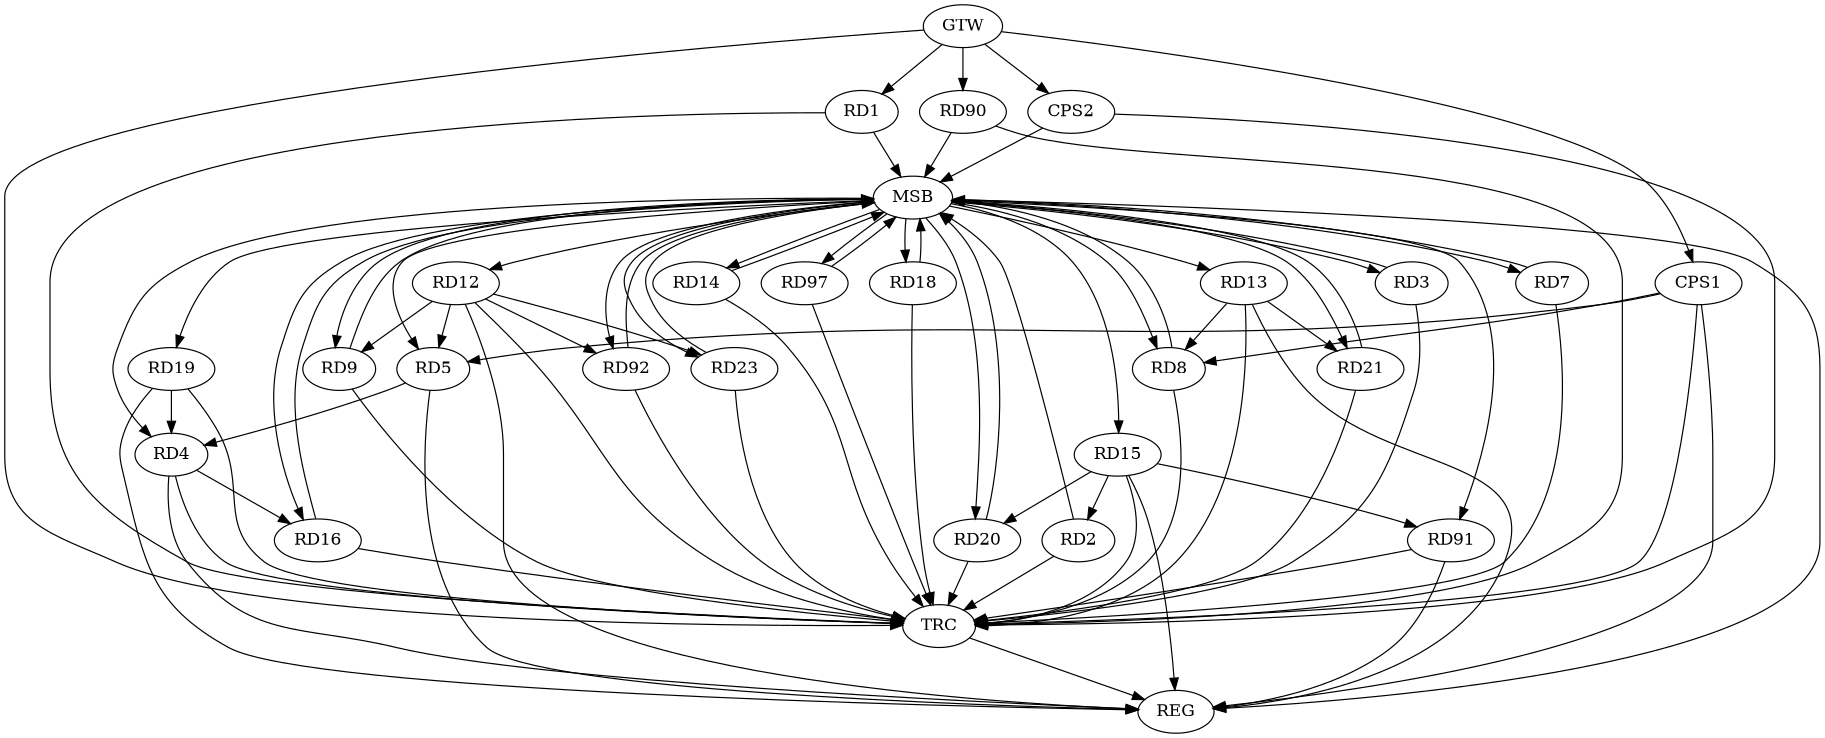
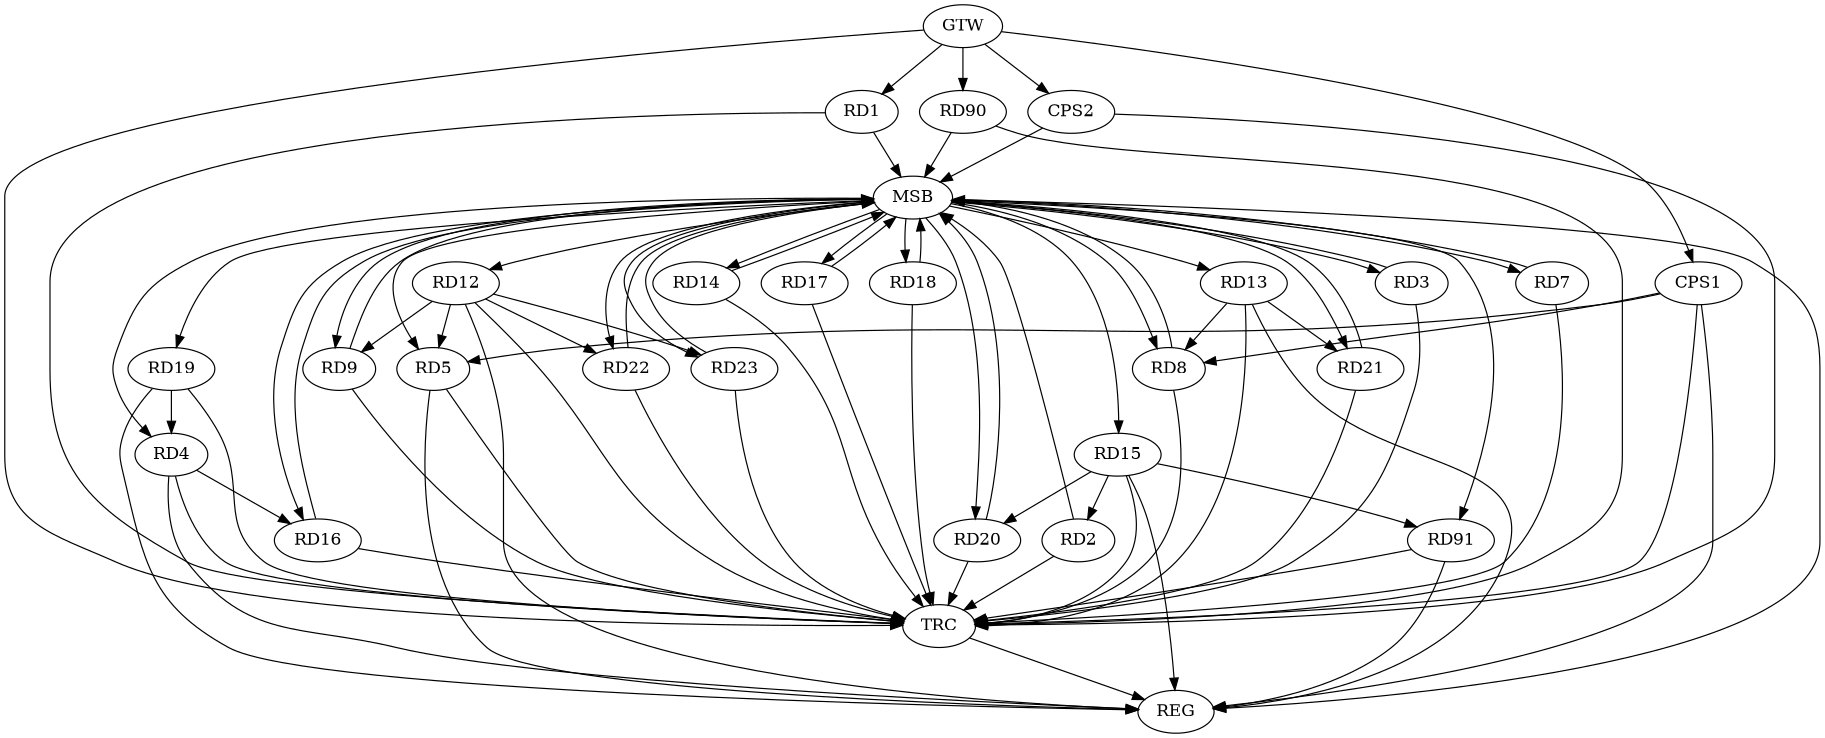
(805, 283) -> (805, 283)
(626, 369) -> (626, 369)
(312, 415) -> (613, 576)
